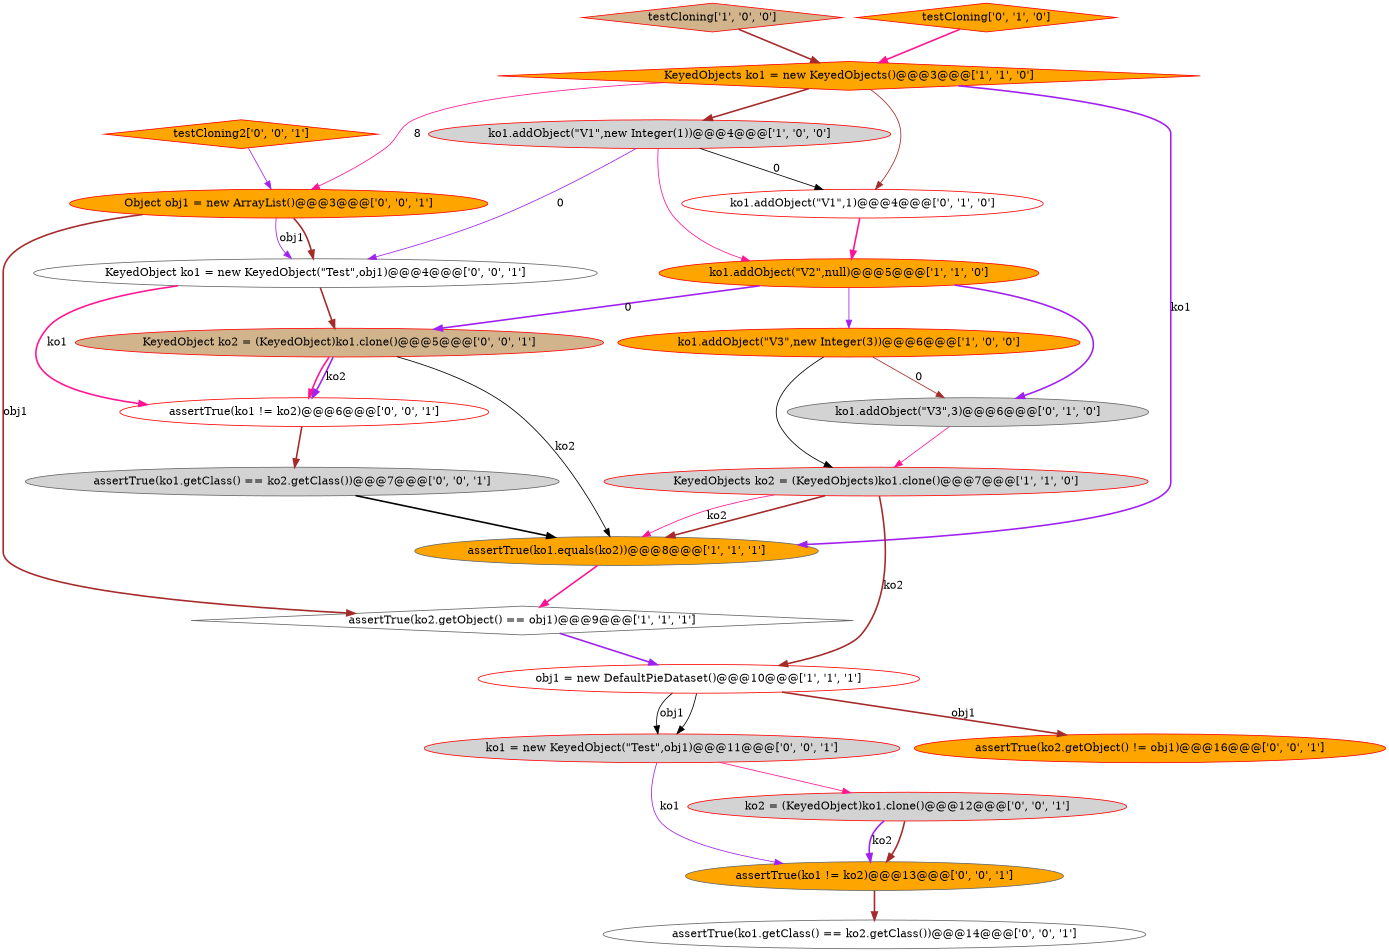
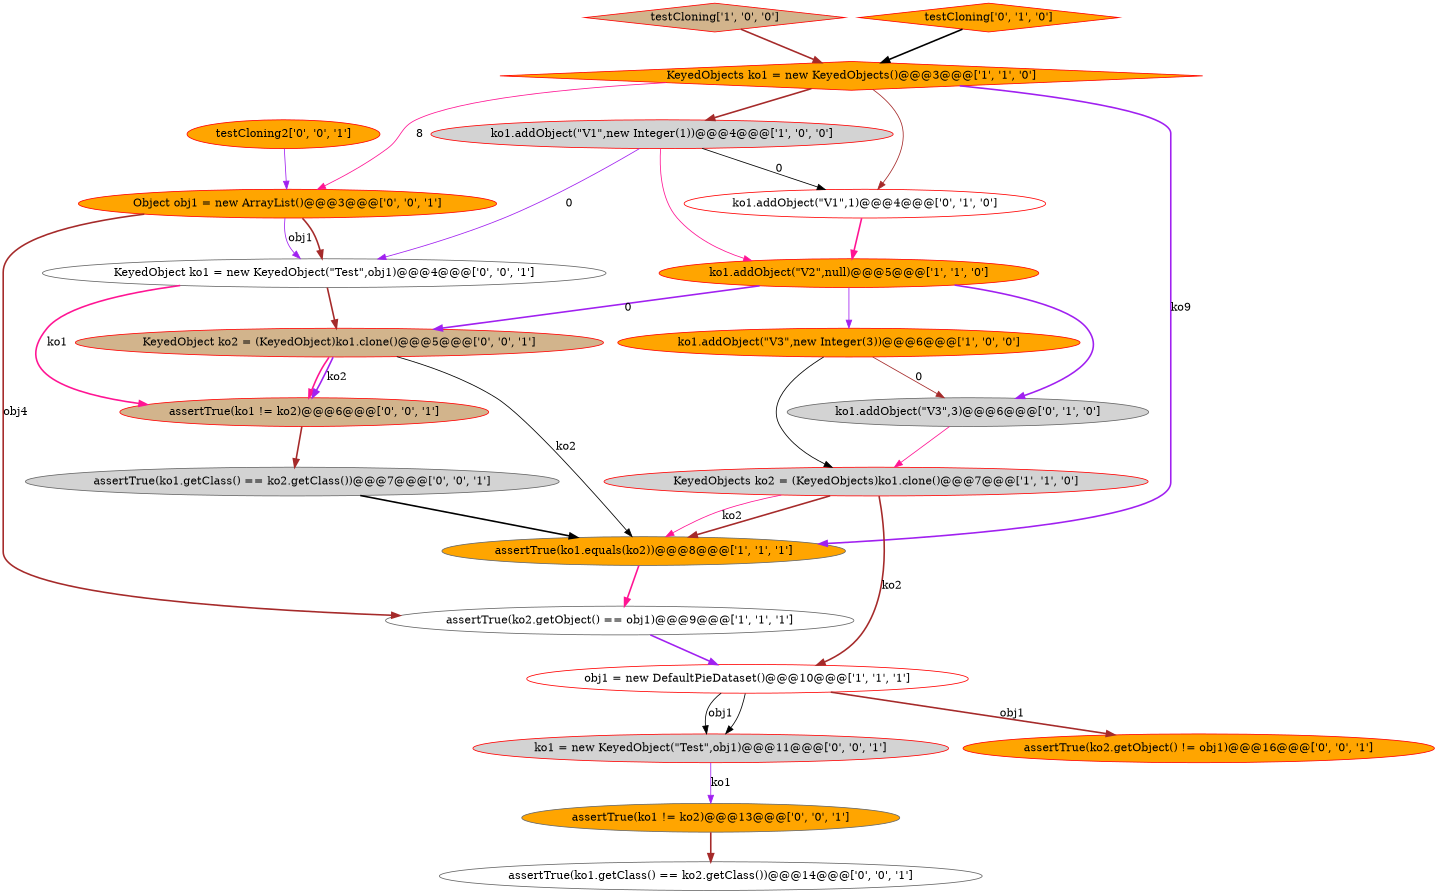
(923, 44) -> (926, 44)
(241, 134) -> (284, 134)
(1181, 308) -> (1181, 308)
(16, 412) -> (16, 412)
(304, 412) -> (304, 412)
(522, 621) -> (620, 621)
(907, 807) -> none
